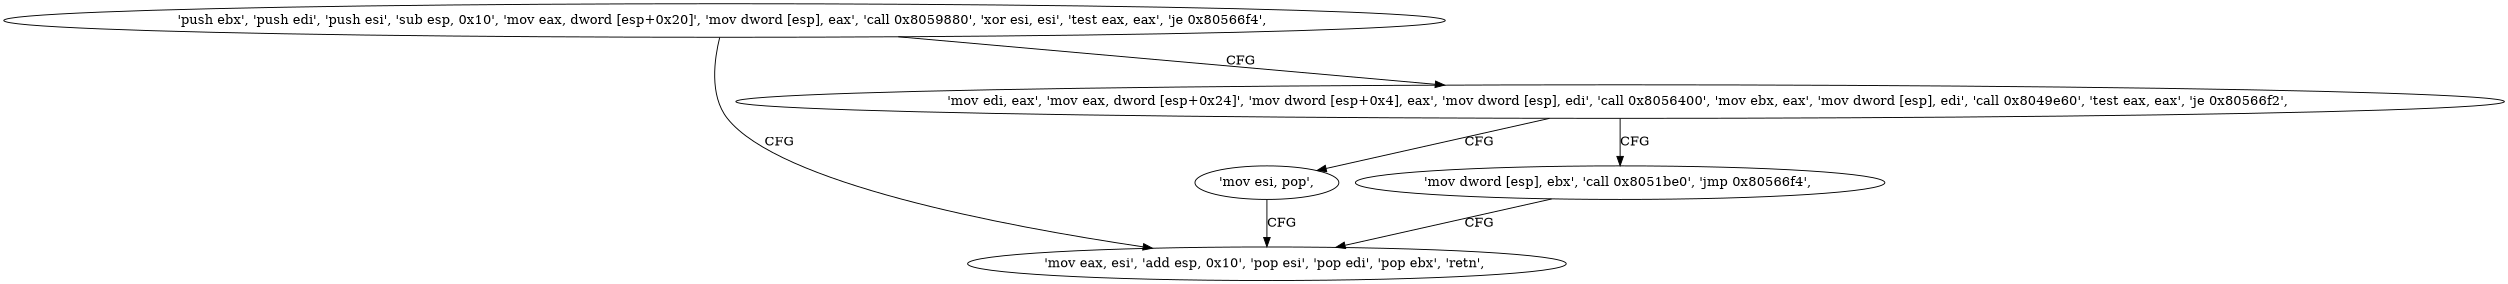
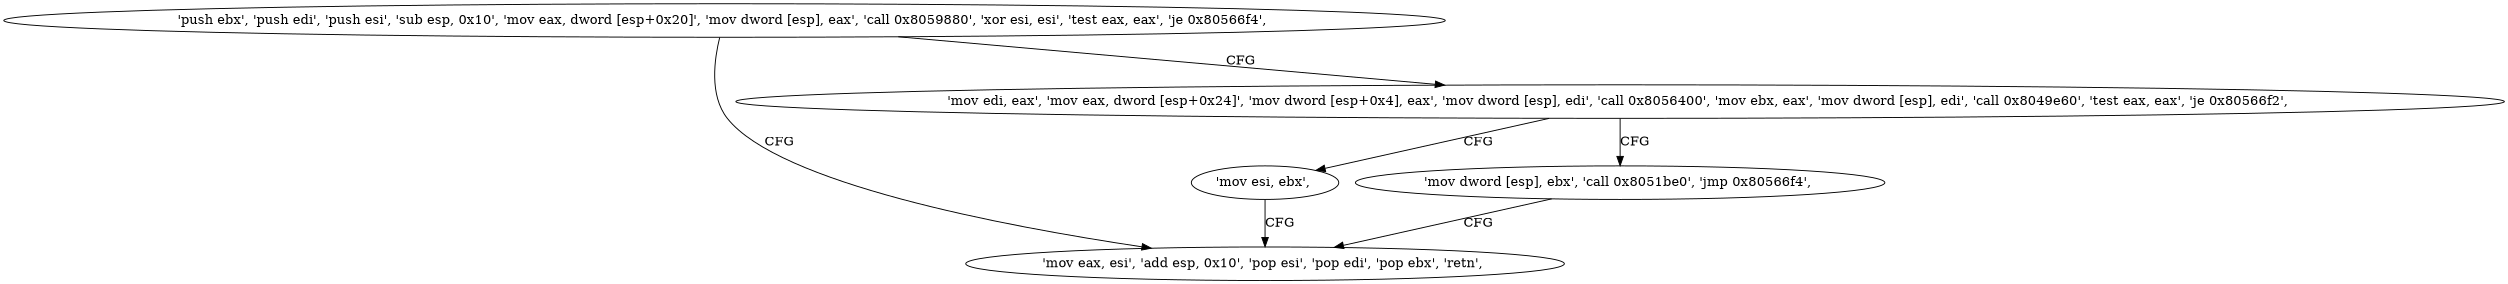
(1267, 183) -> (1265, 183)
